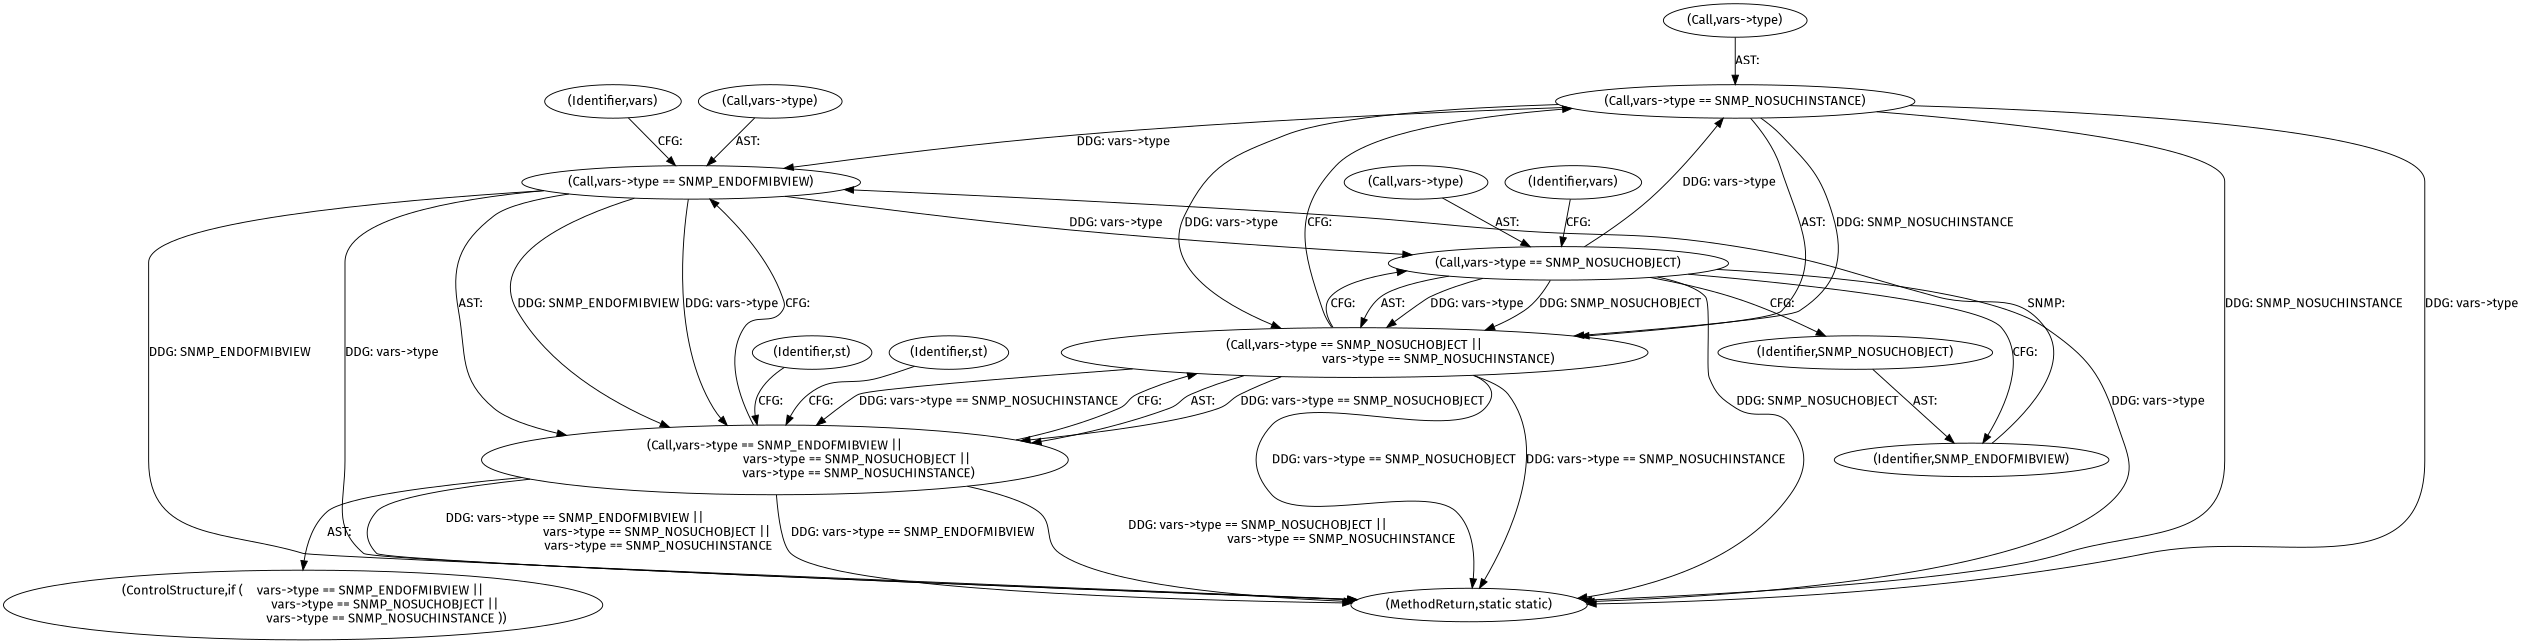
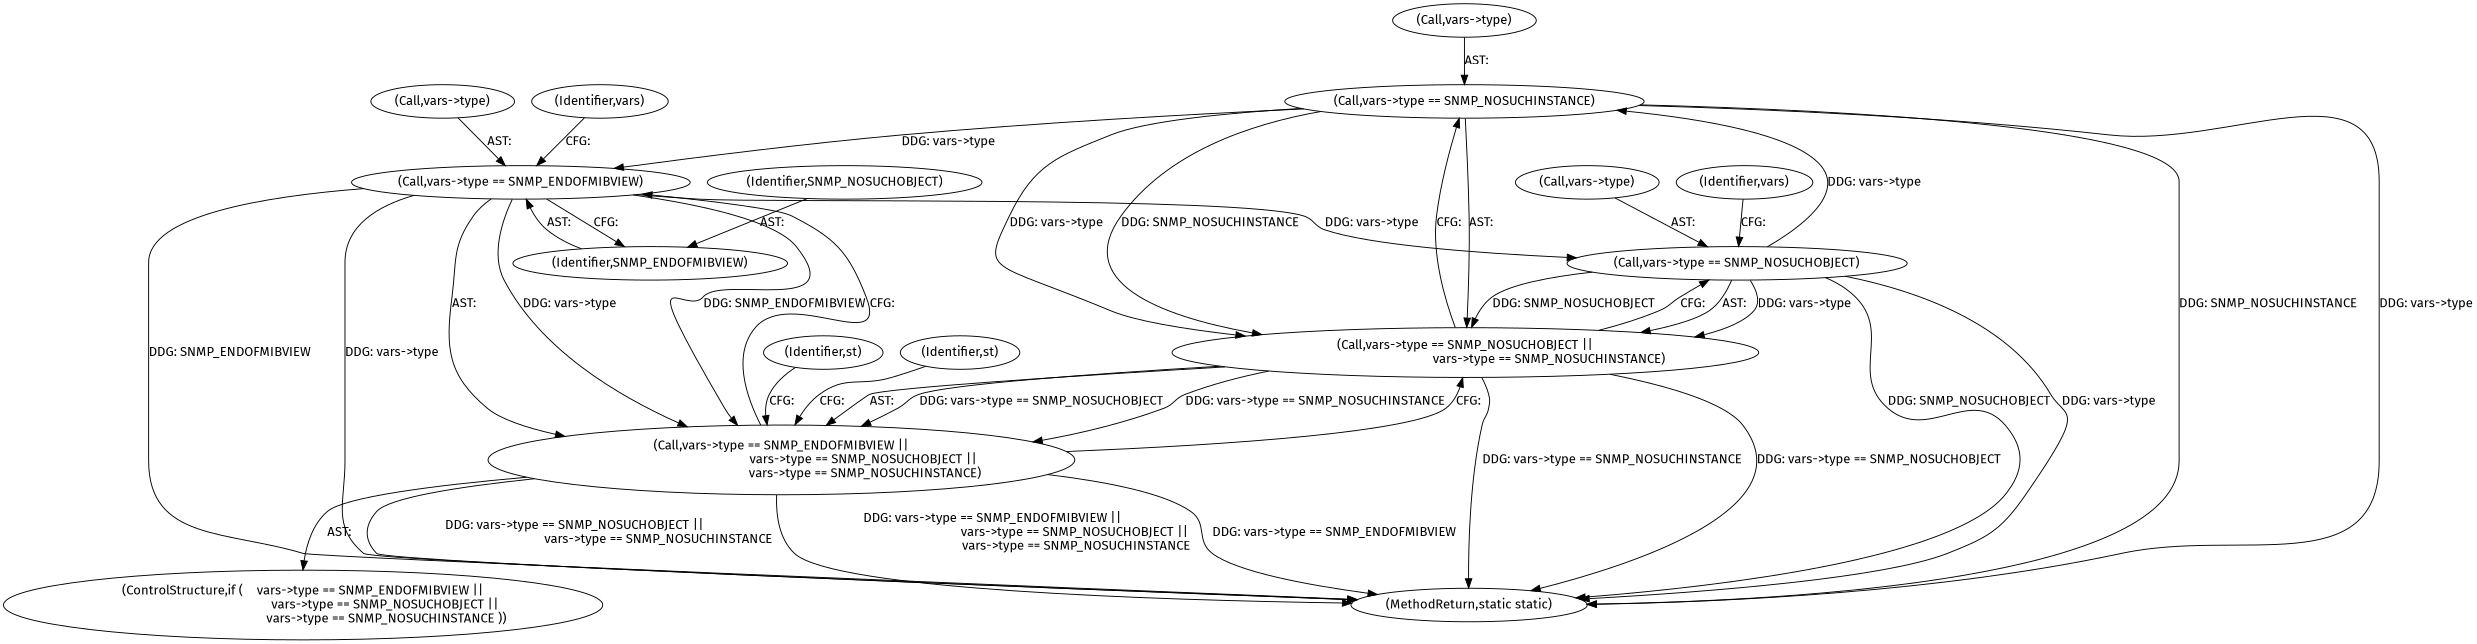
(1736, 298) -> none
(1904, 299) -> (582, 220)
(2048, 304) -> (561, 223)
